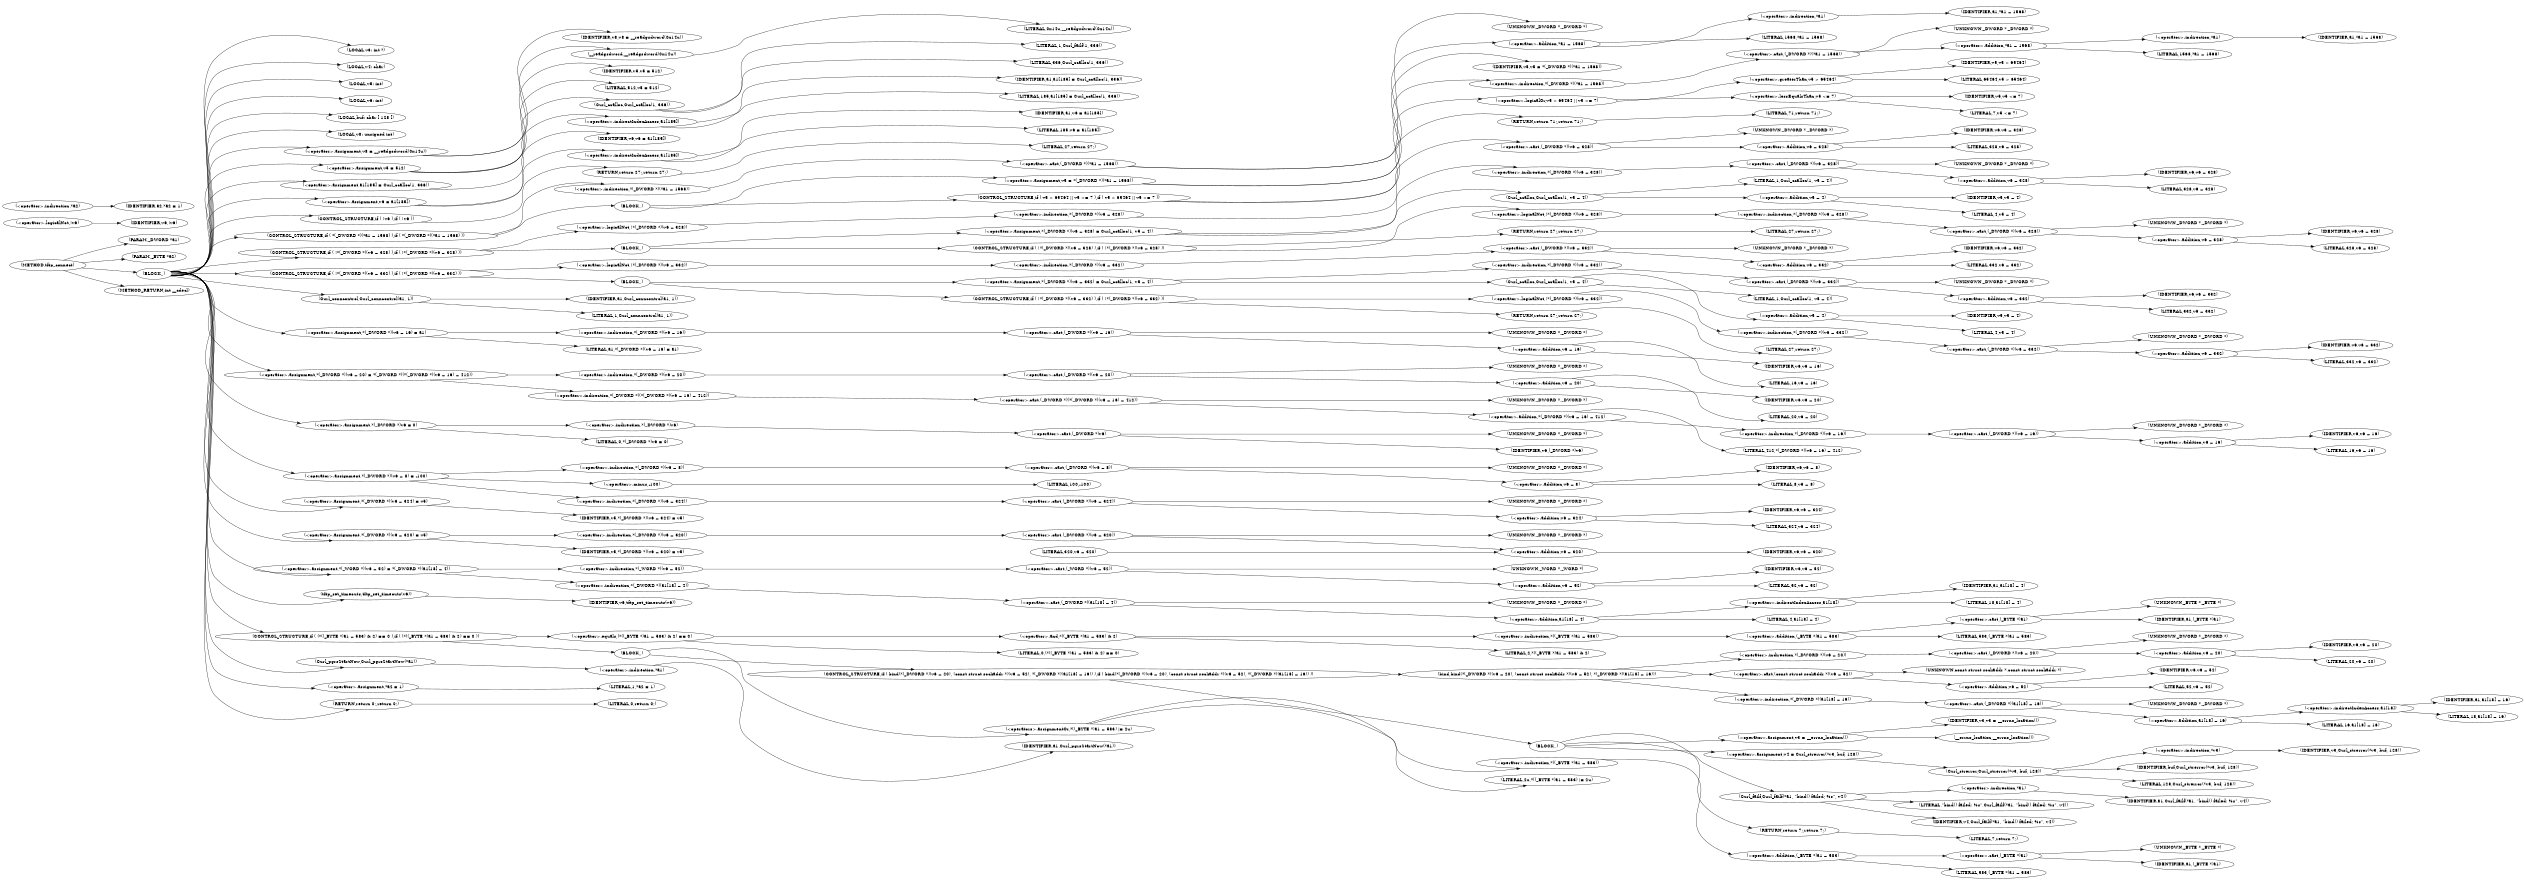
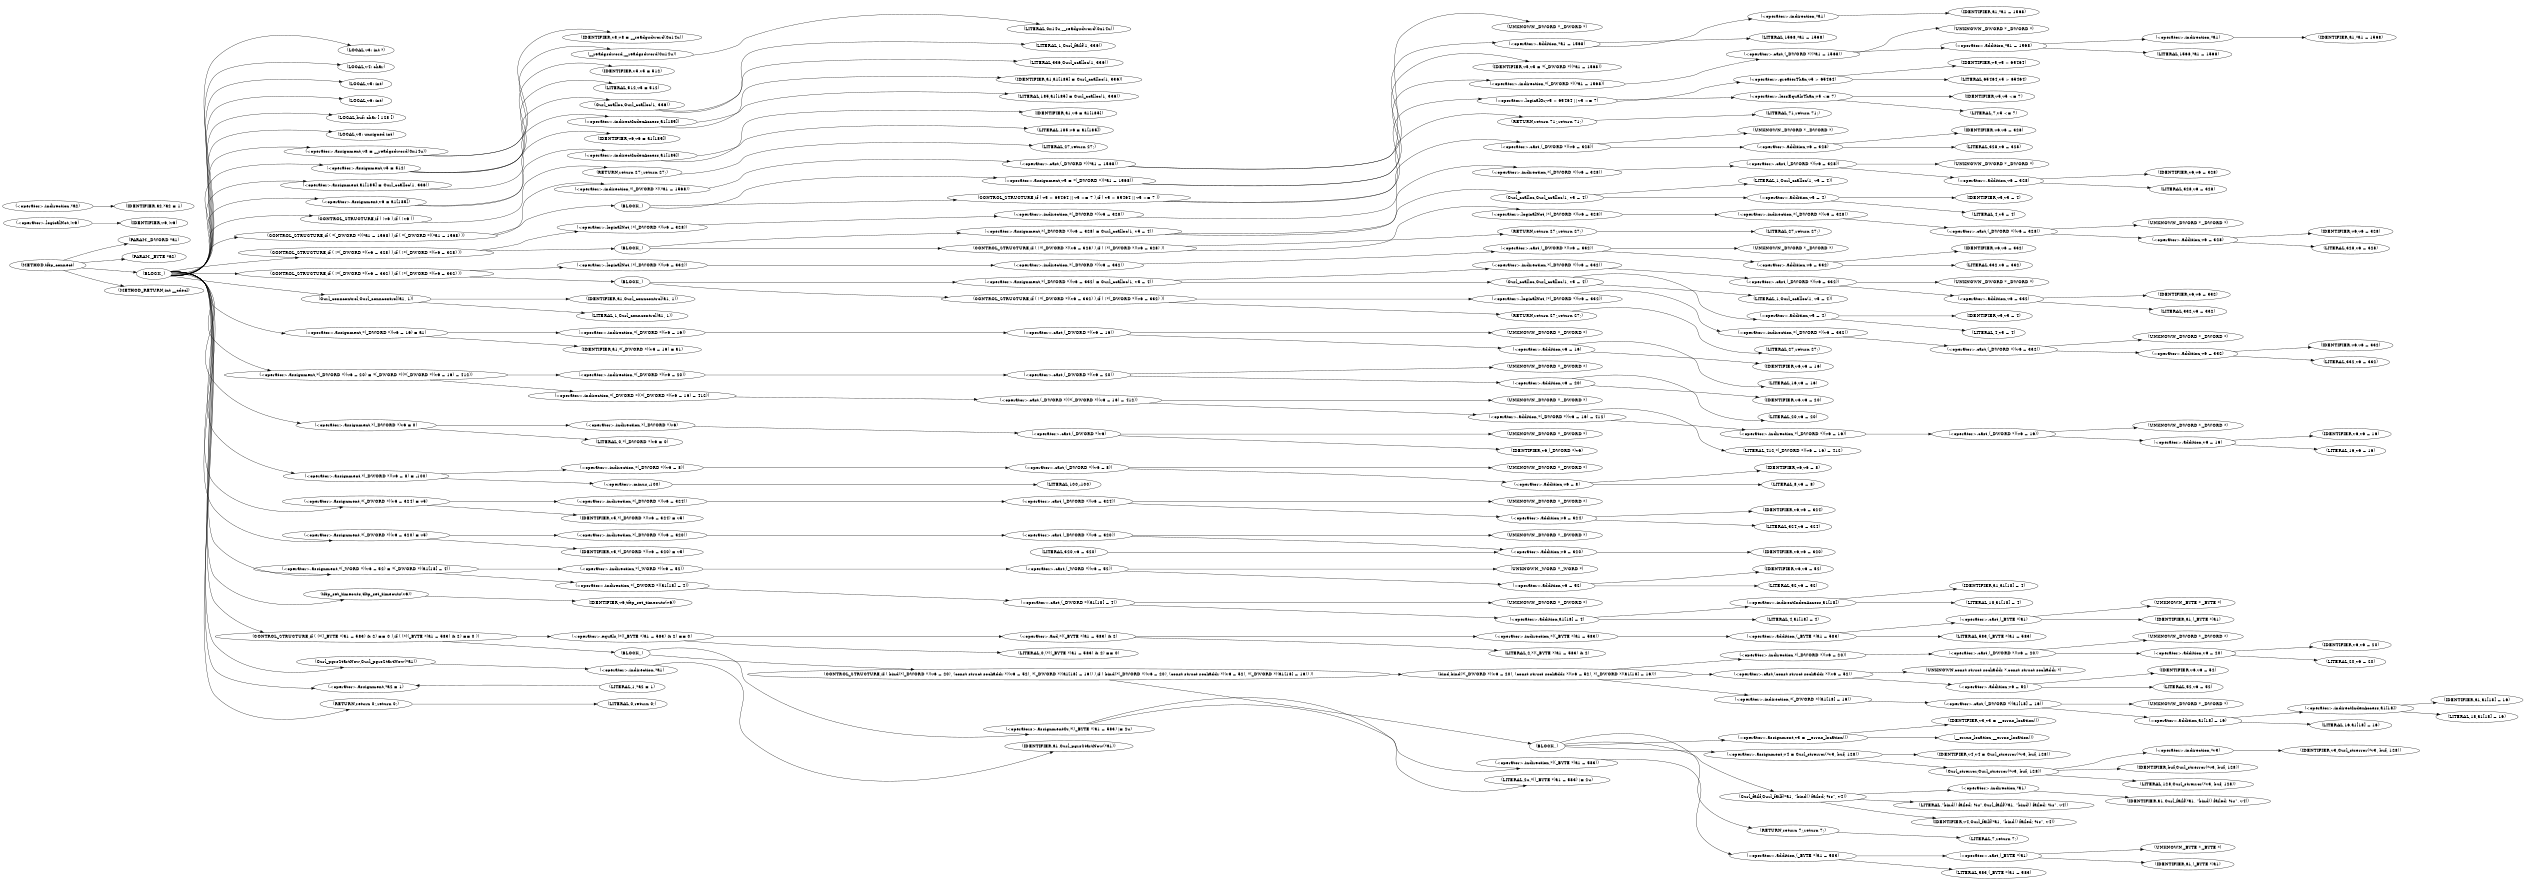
(632, 350) -> (632, 350)
(493, 490) -> (502, 502)
(507, 689) -> (510, 685)
none -> (1994, 755)
